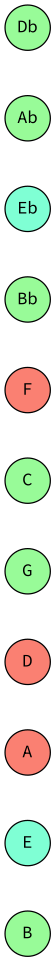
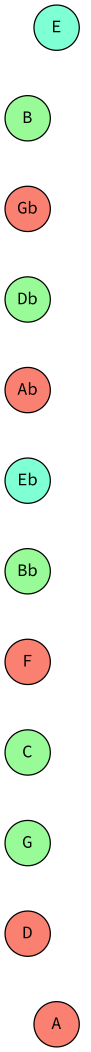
(28, 118) -> (28, 390)
none -> (28, 209)
